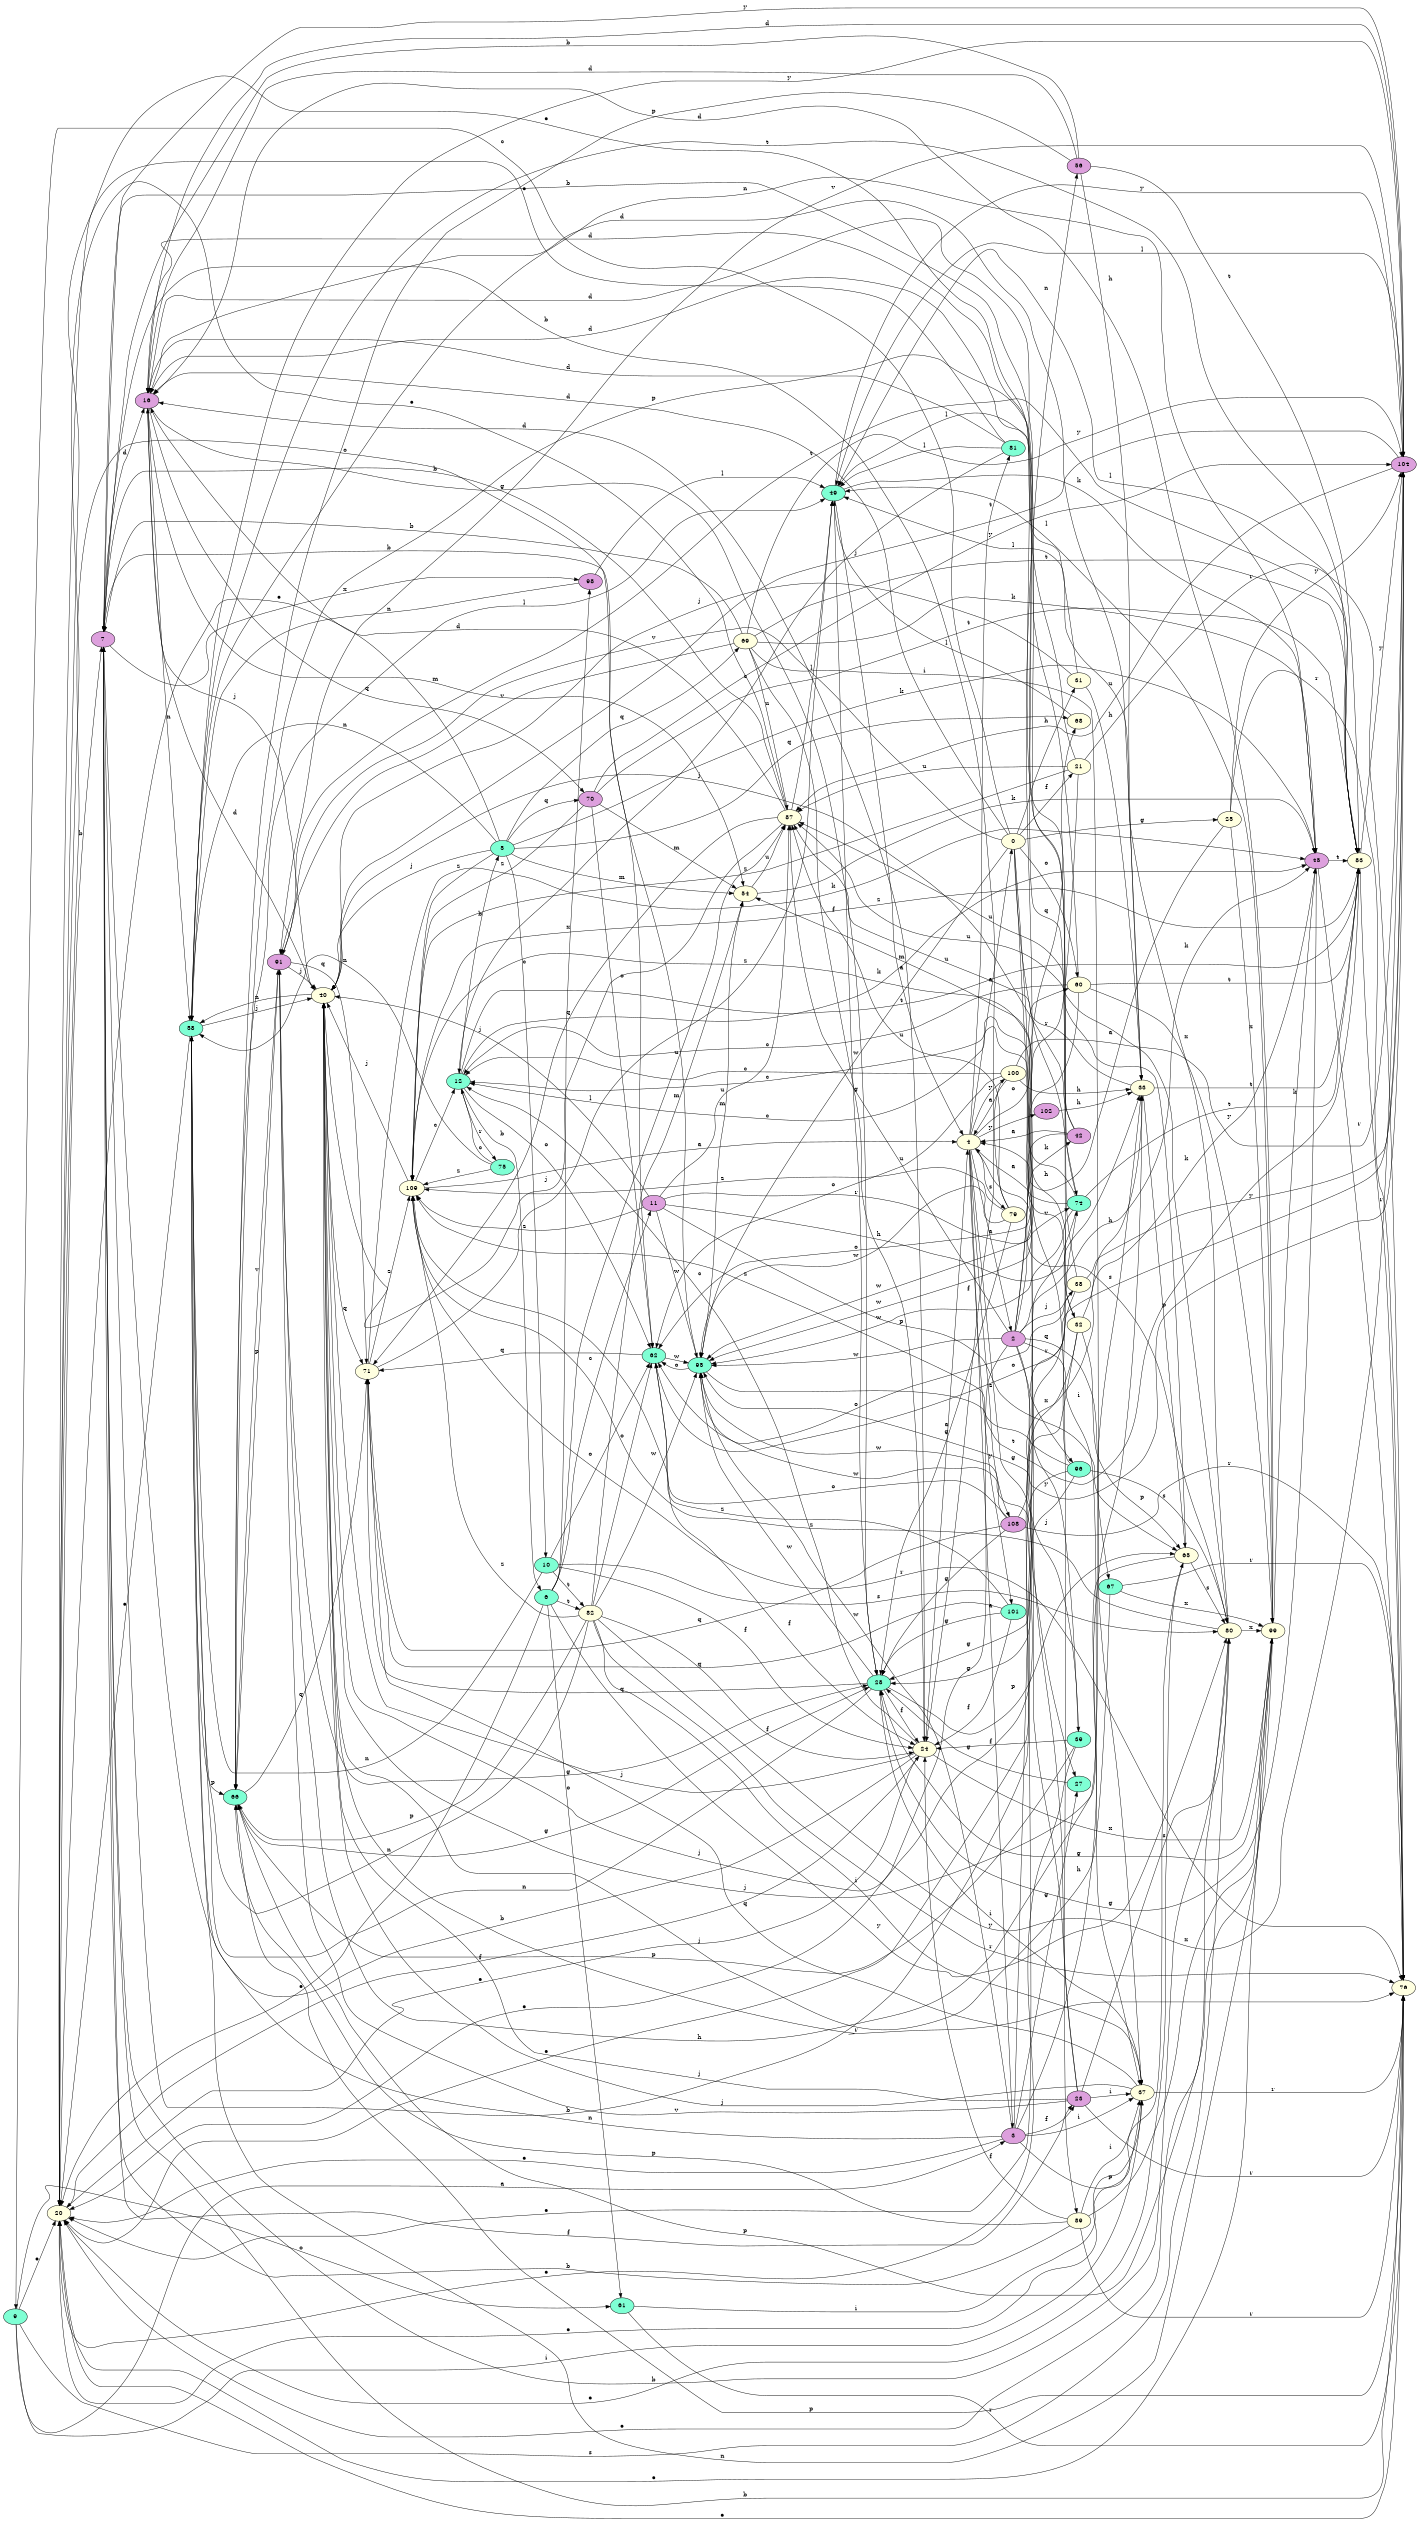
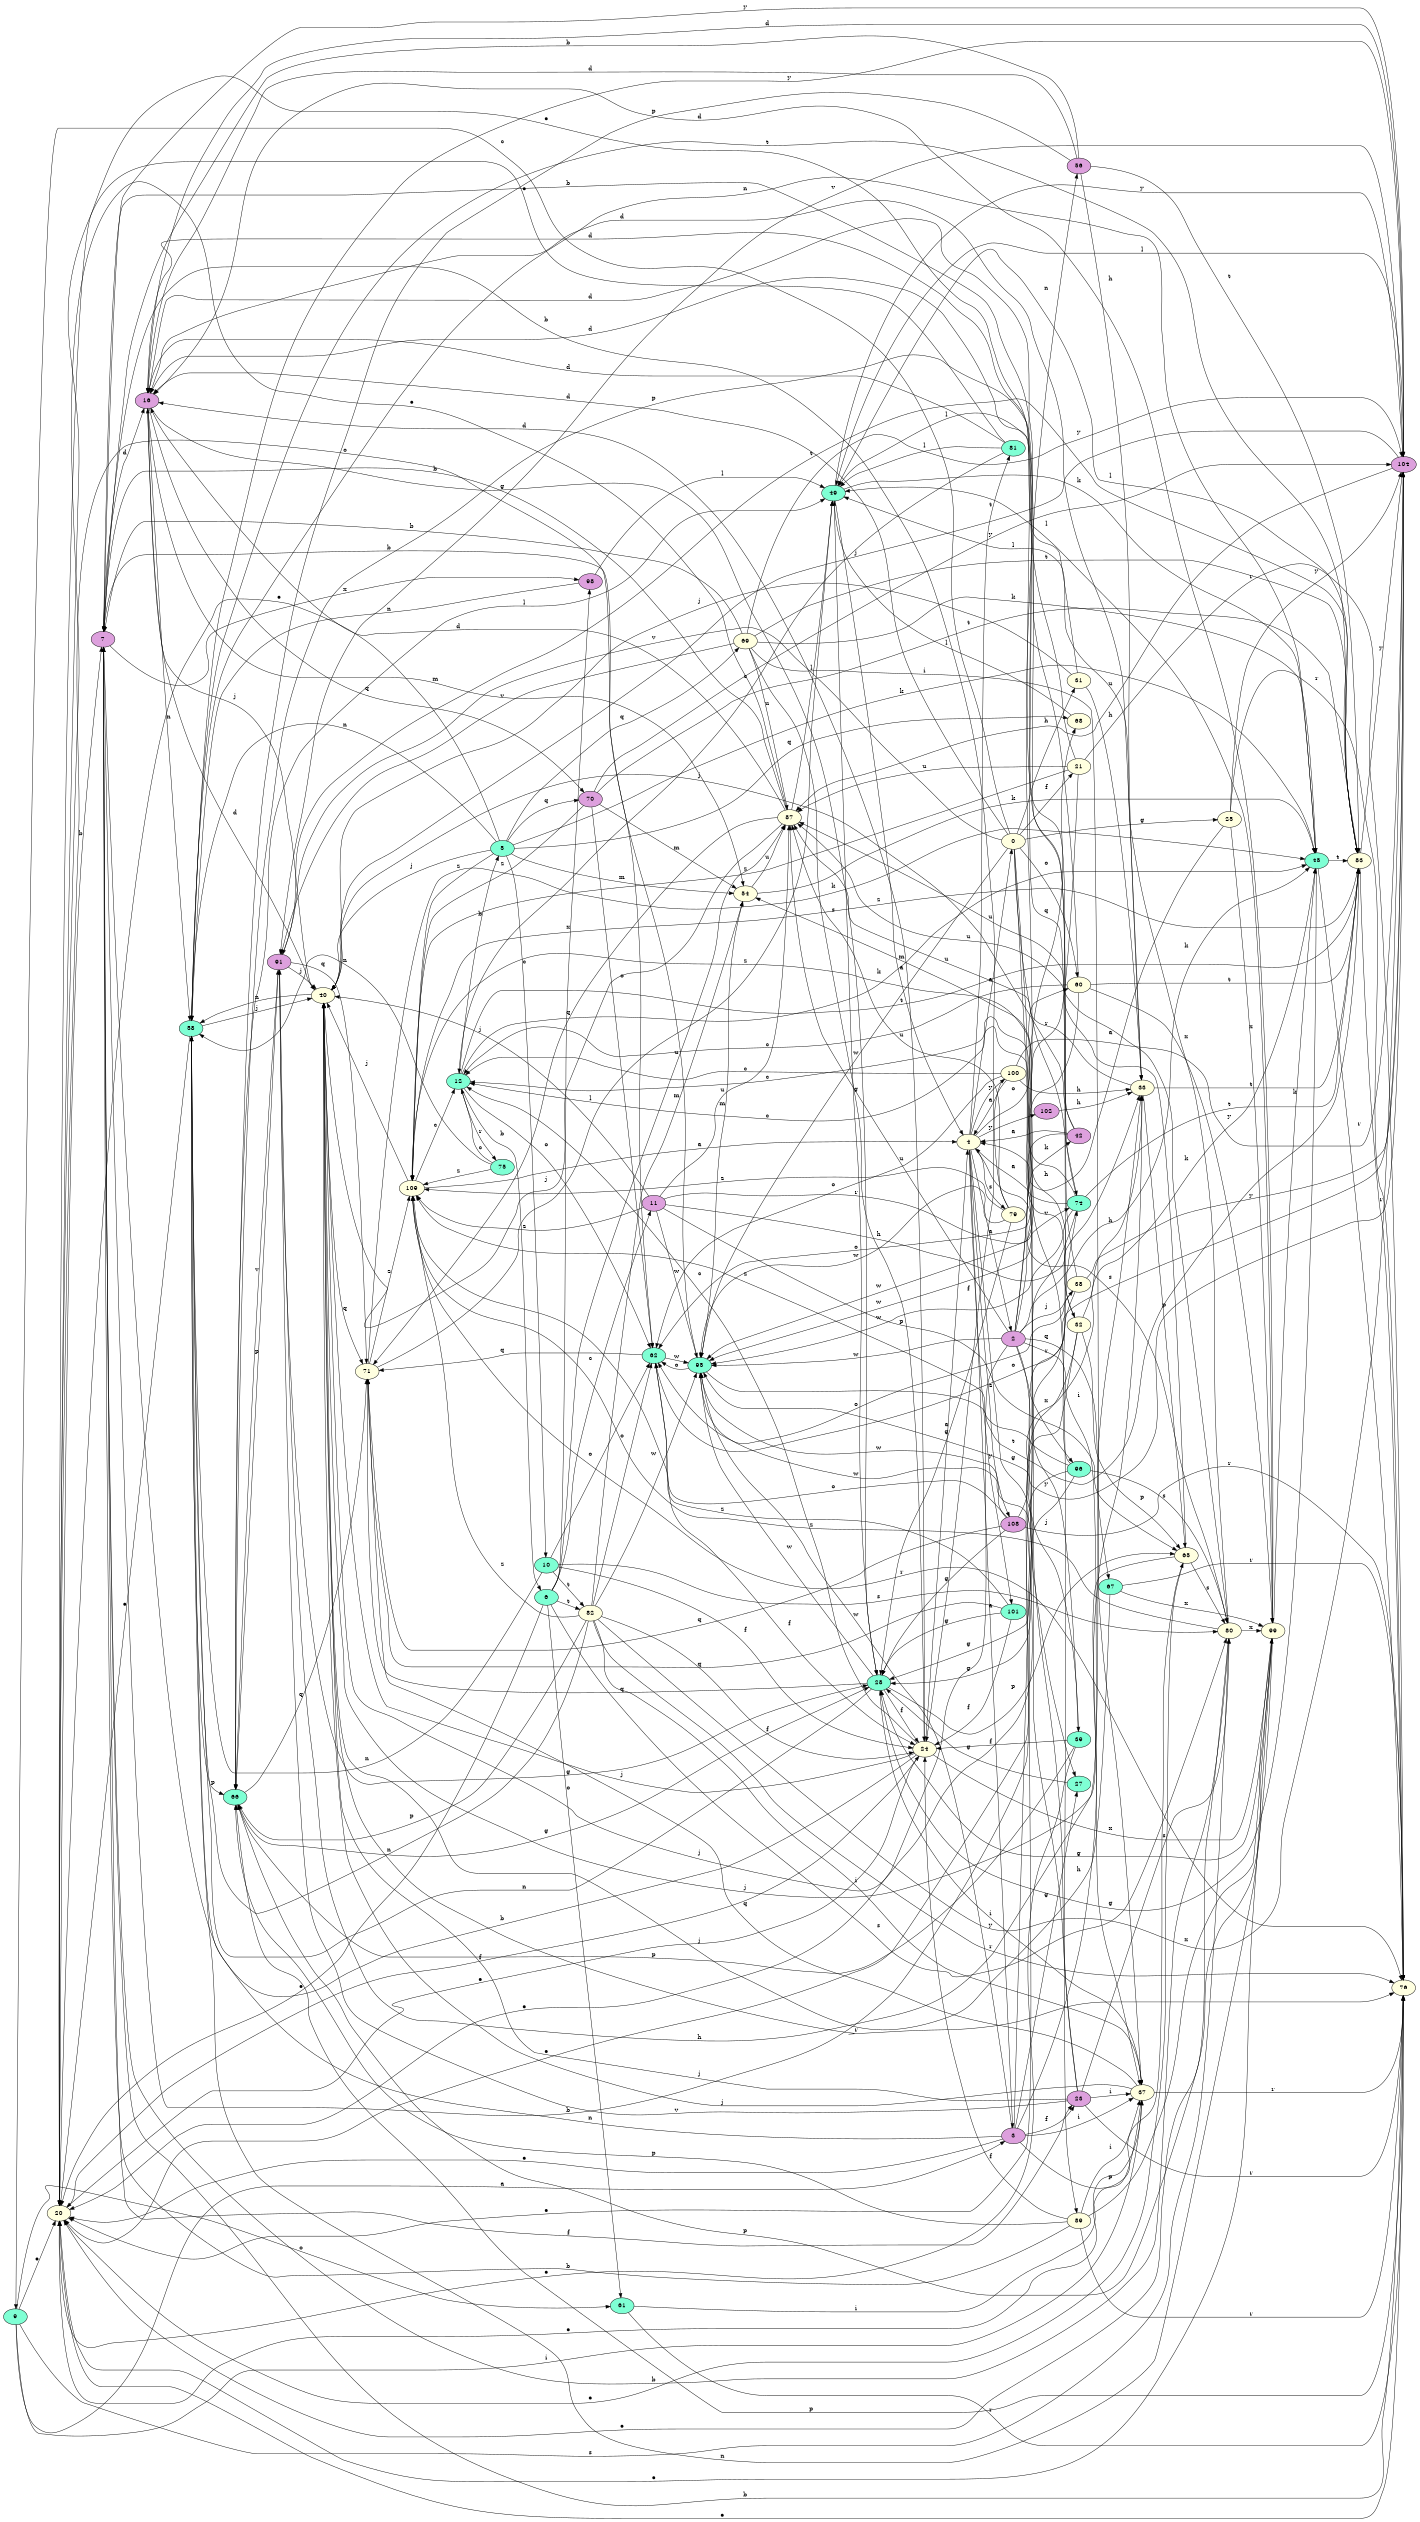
(1317, 861) -> (1317, 861)
(834, 910) -> (834, 910)
(879, 1926) -> (879, 1926)
